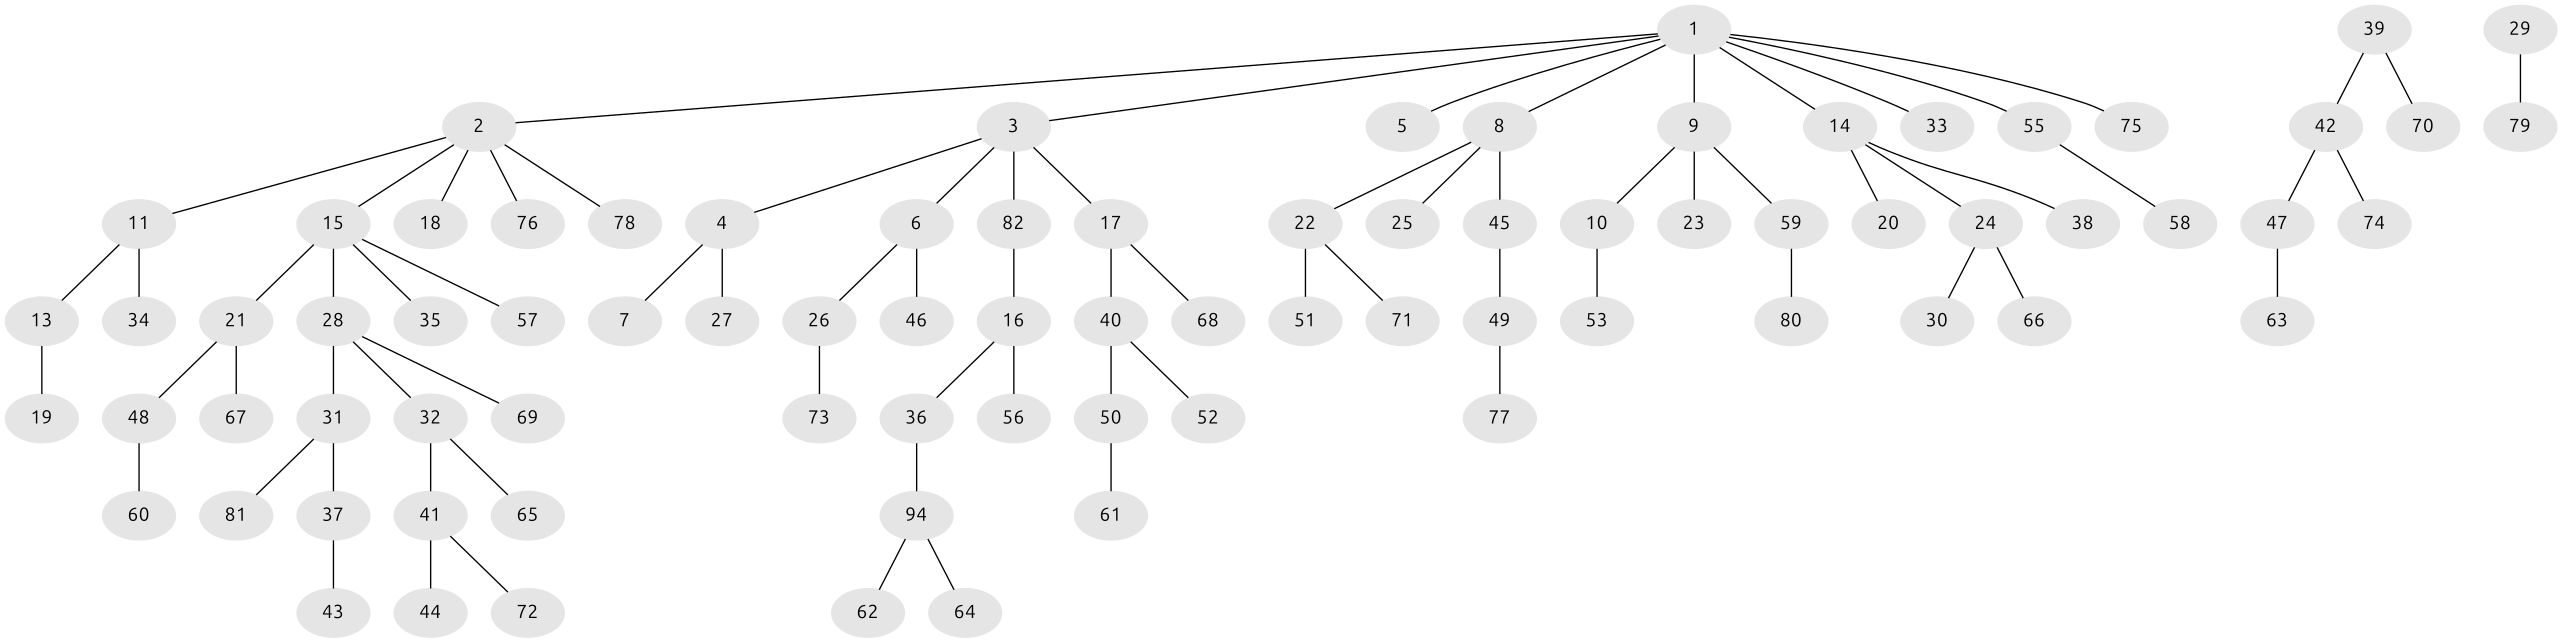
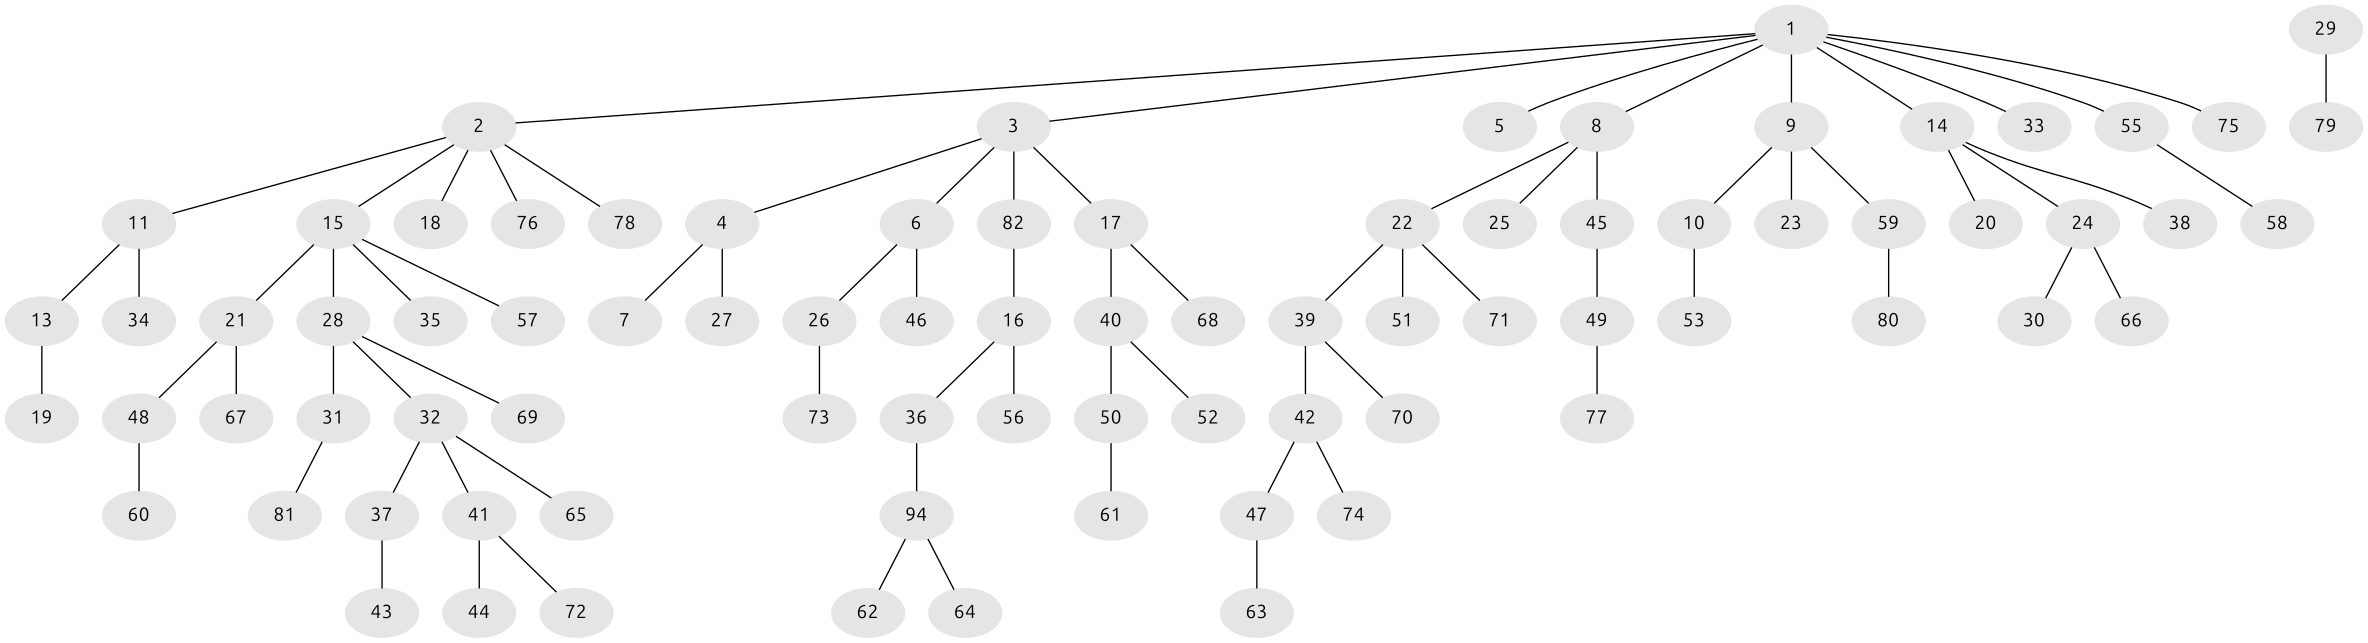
none -> (1354, 273)
(333, 467) -> (406, 467)
